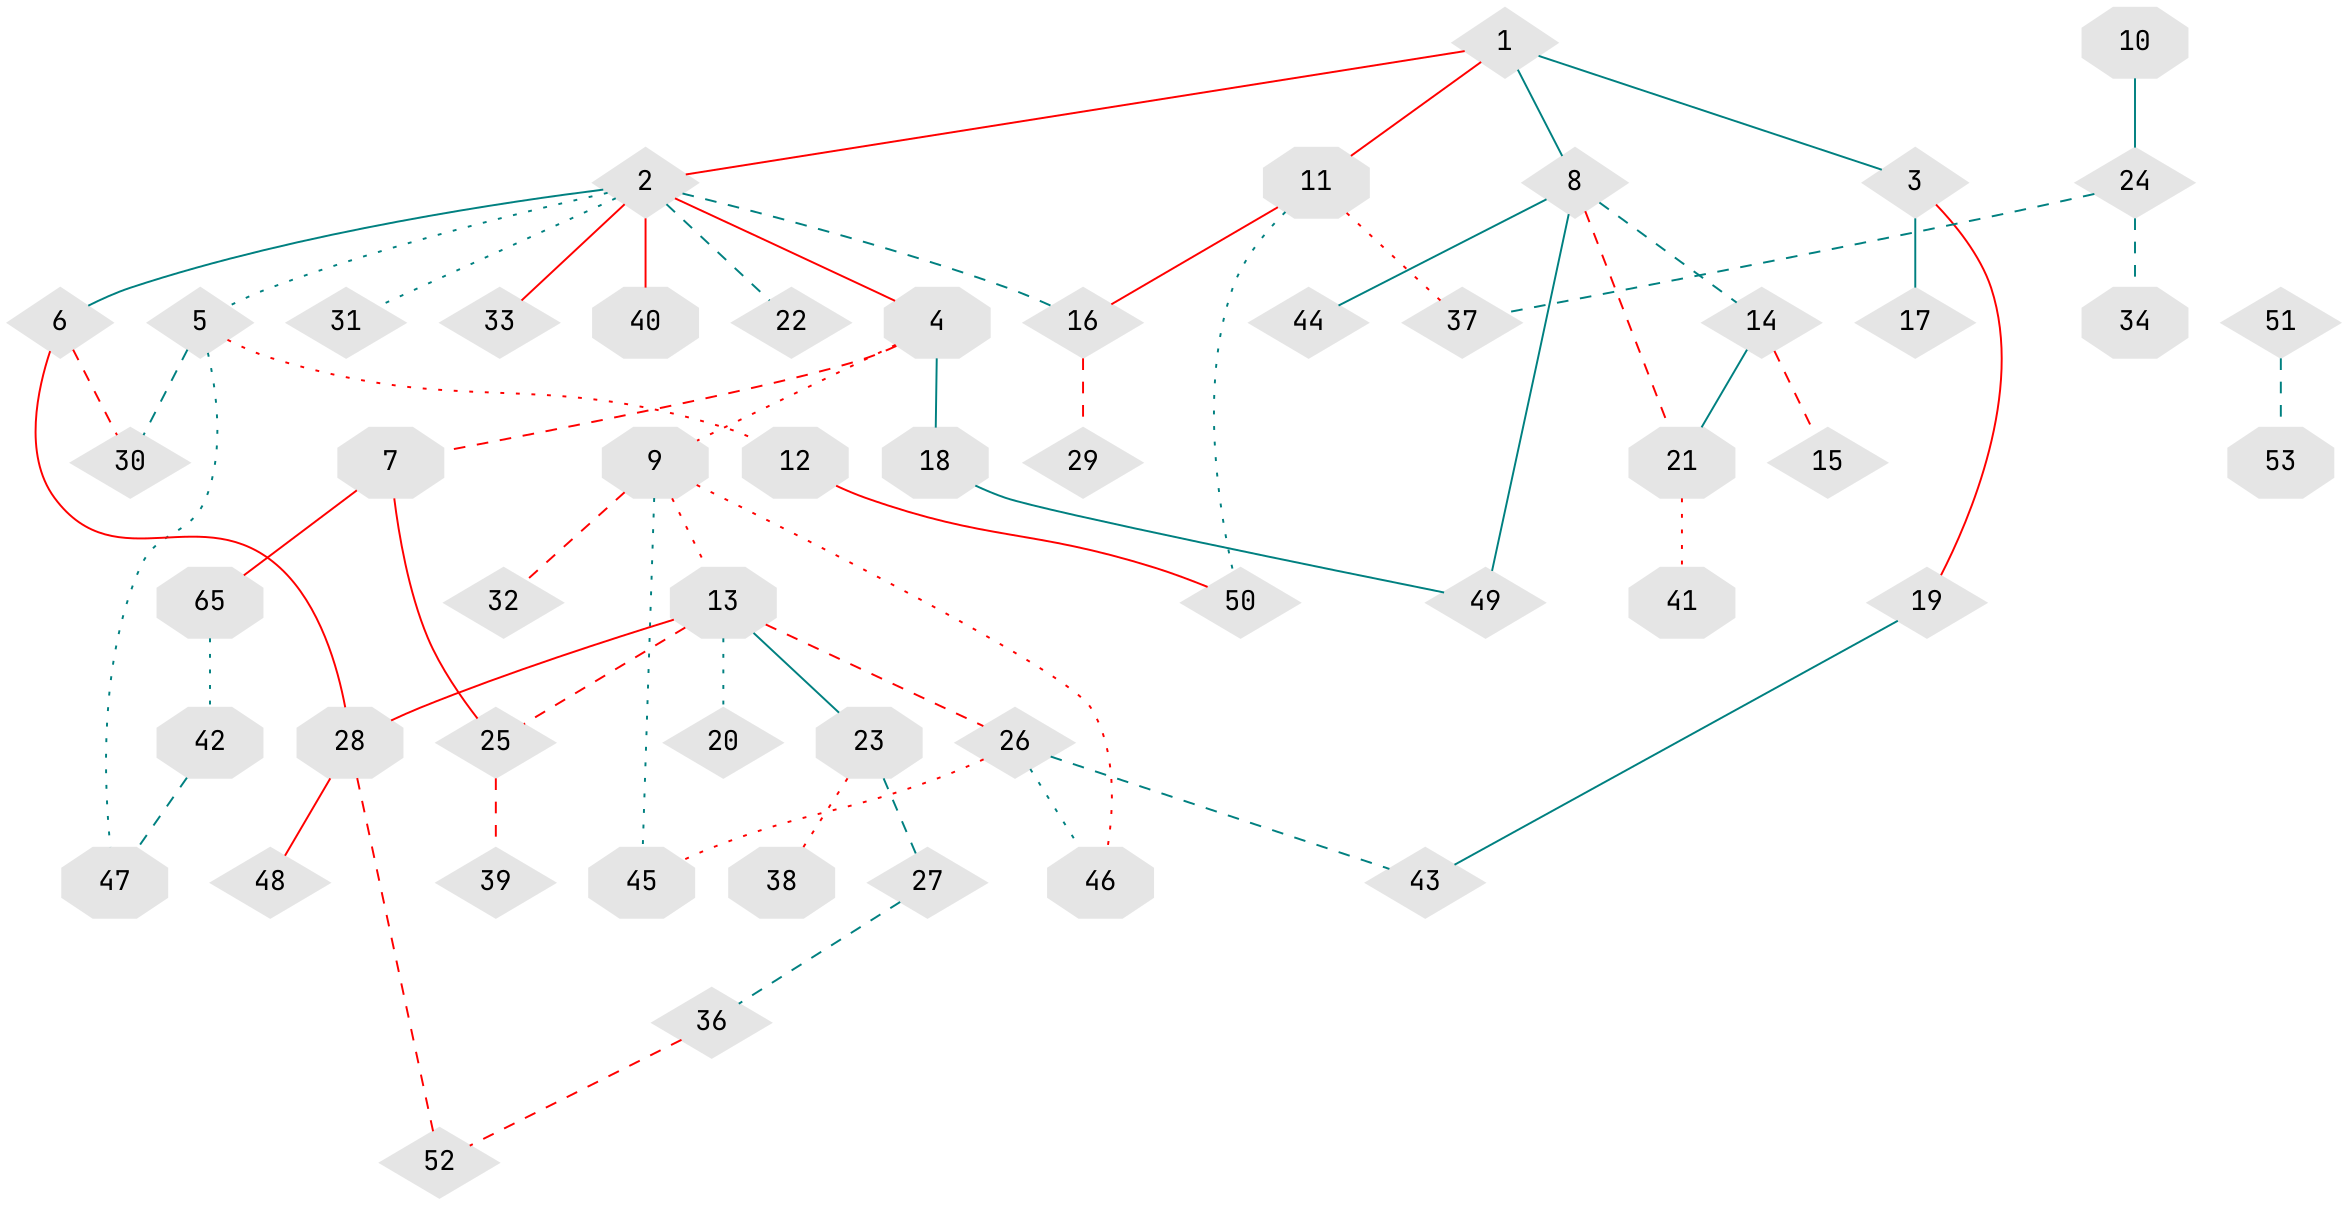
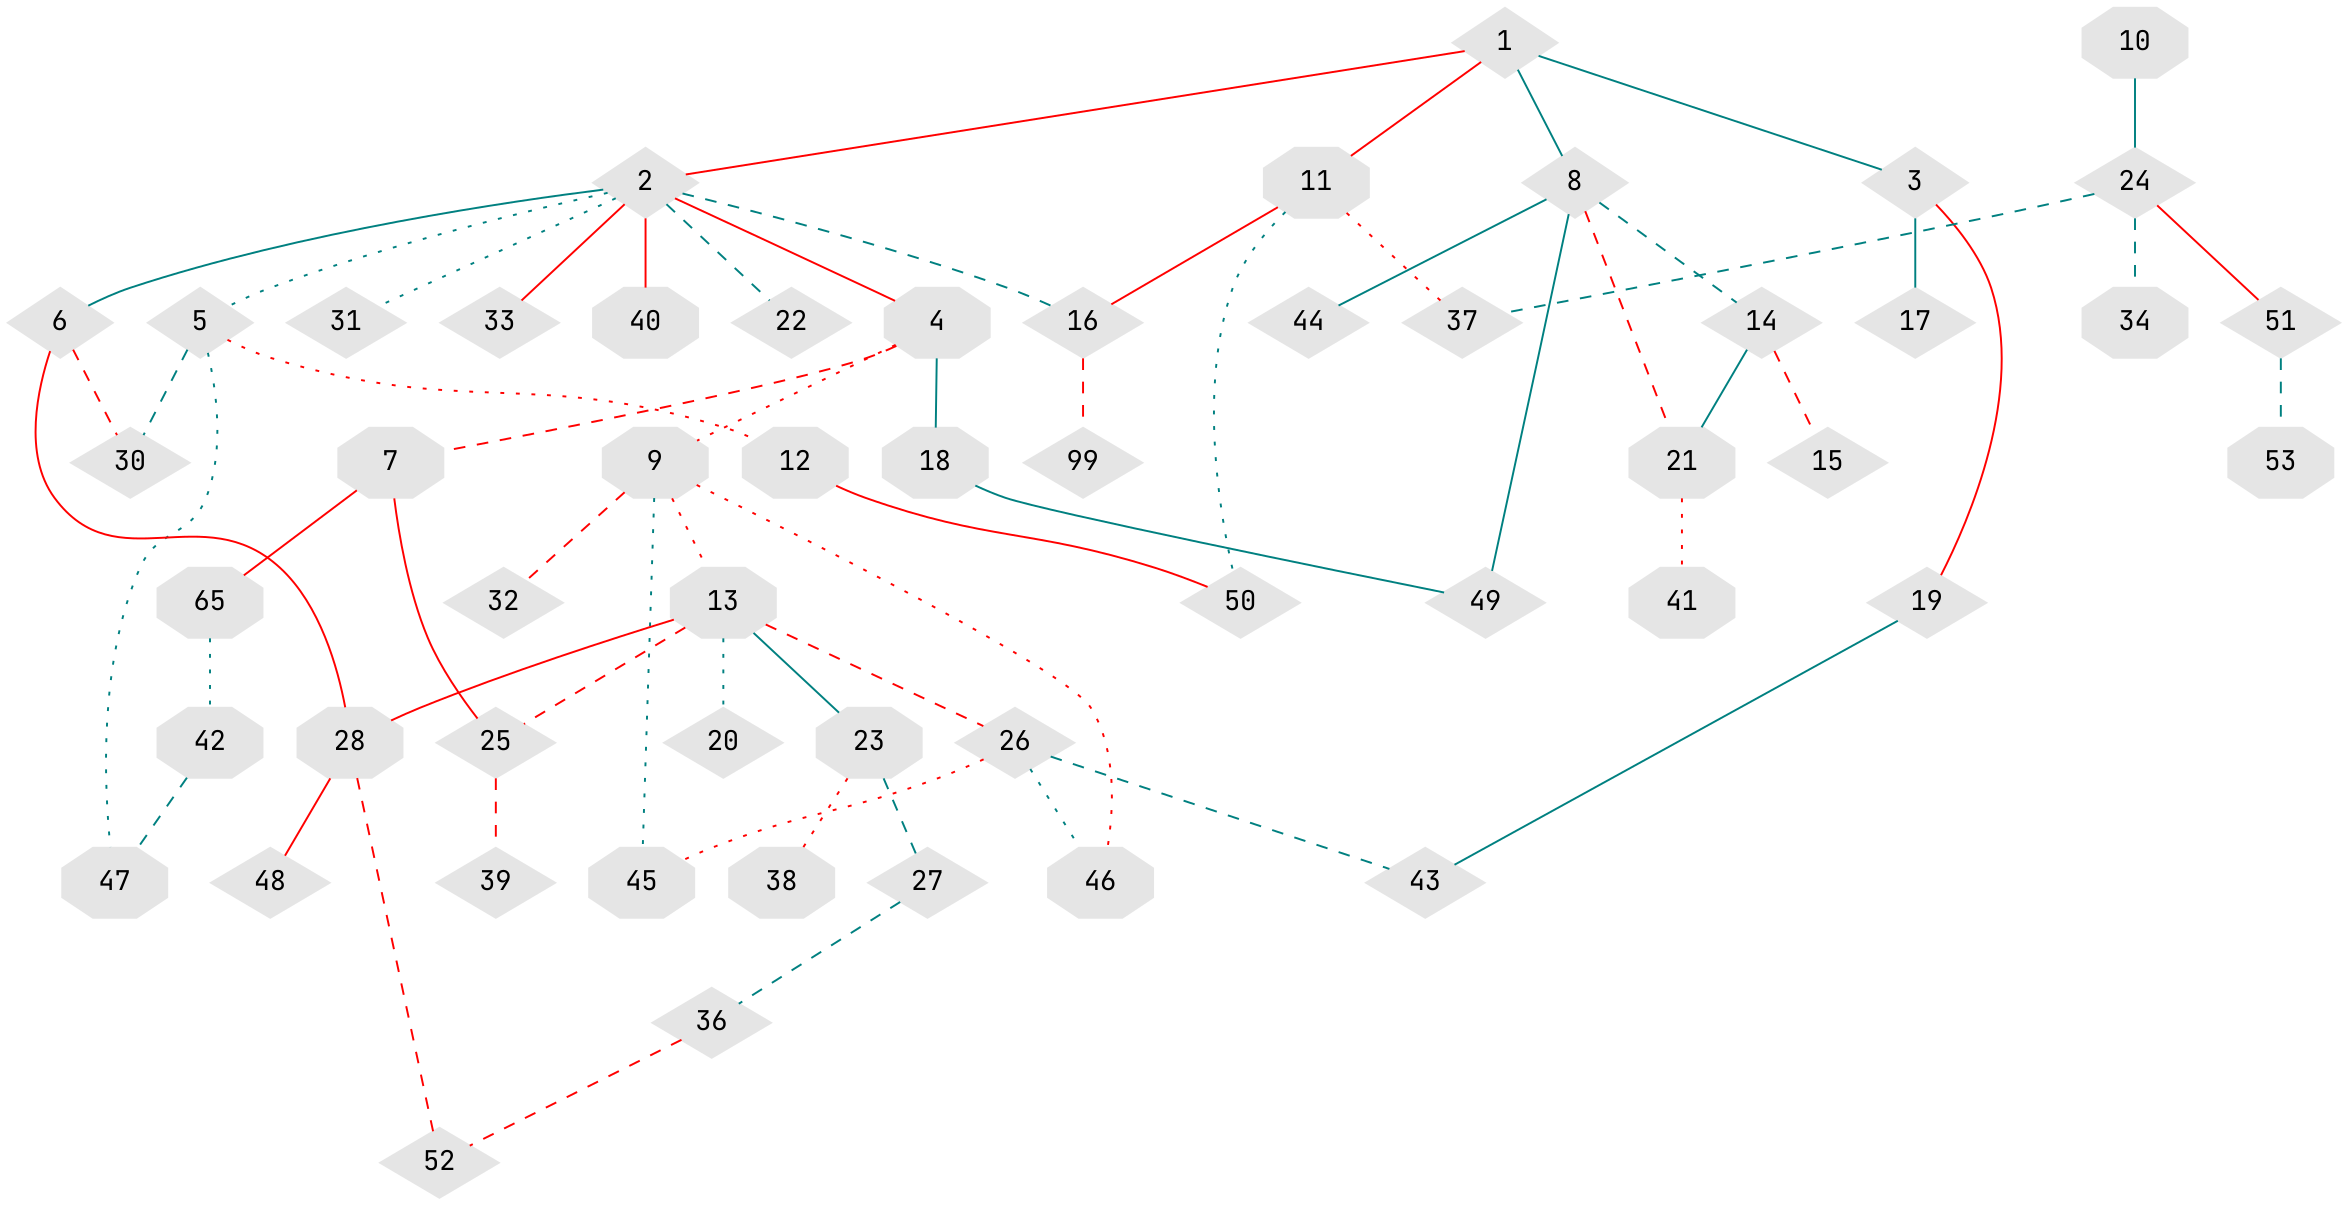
none -> (2208, 253)
(1083, 463) -> (1083, 463)
